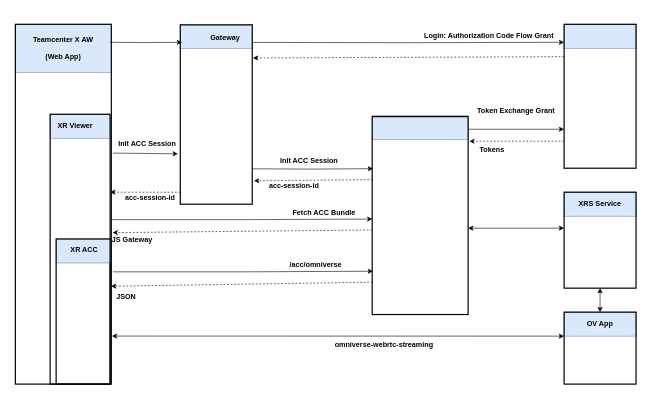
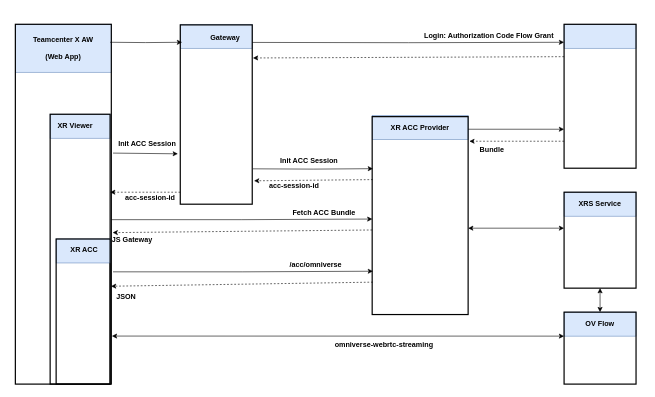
(516, 111) -> none
none -> (420, 128)
(492, 150) -> (492, 150)
(600, 324) -> (600, 324)
